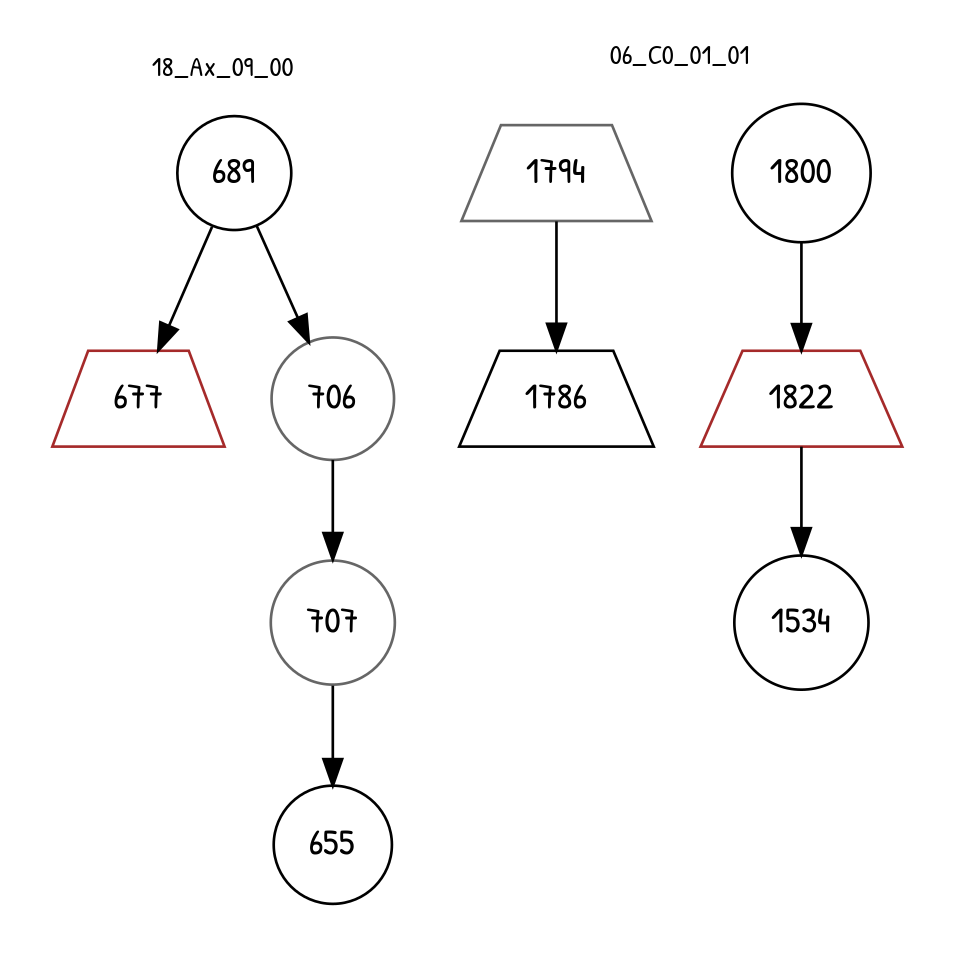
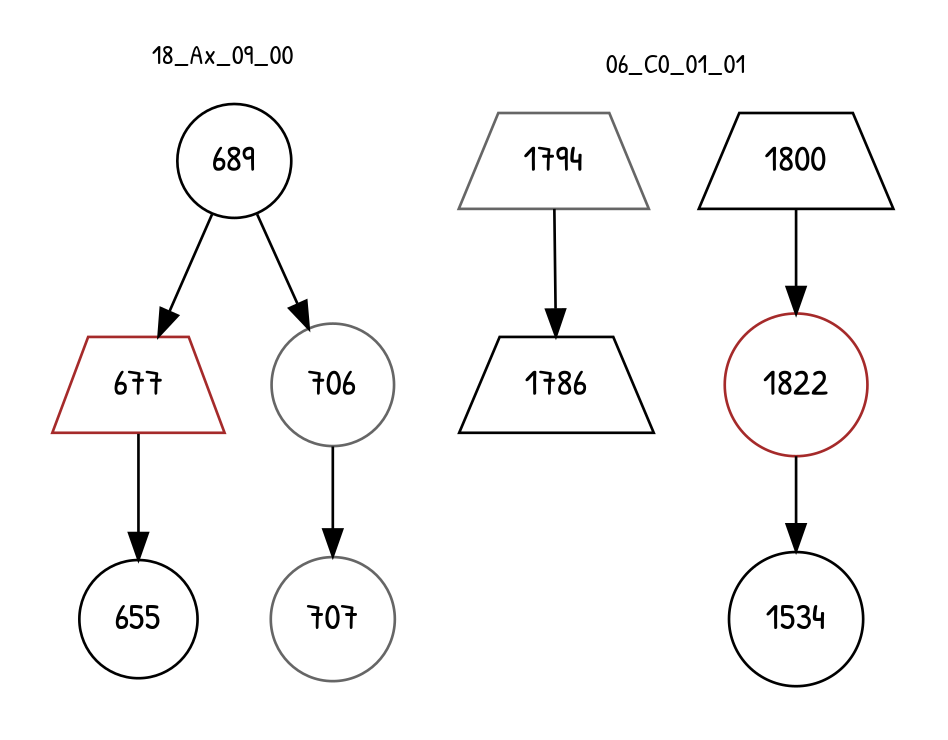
(801, 173) -> (796, 161)
(801, 399) -> (796, 385)
(333, 722) -> (138, 483)
